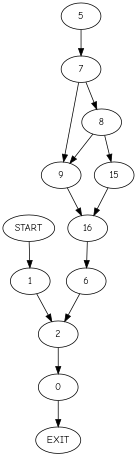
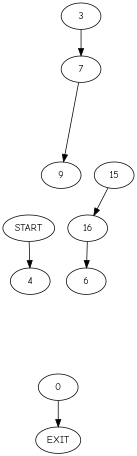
(81, 16) -> (81, 16)
(102, 122) -> none
(73, 198) -> none
(30, 281) -> (30, 281)
(58, 334) -> none
